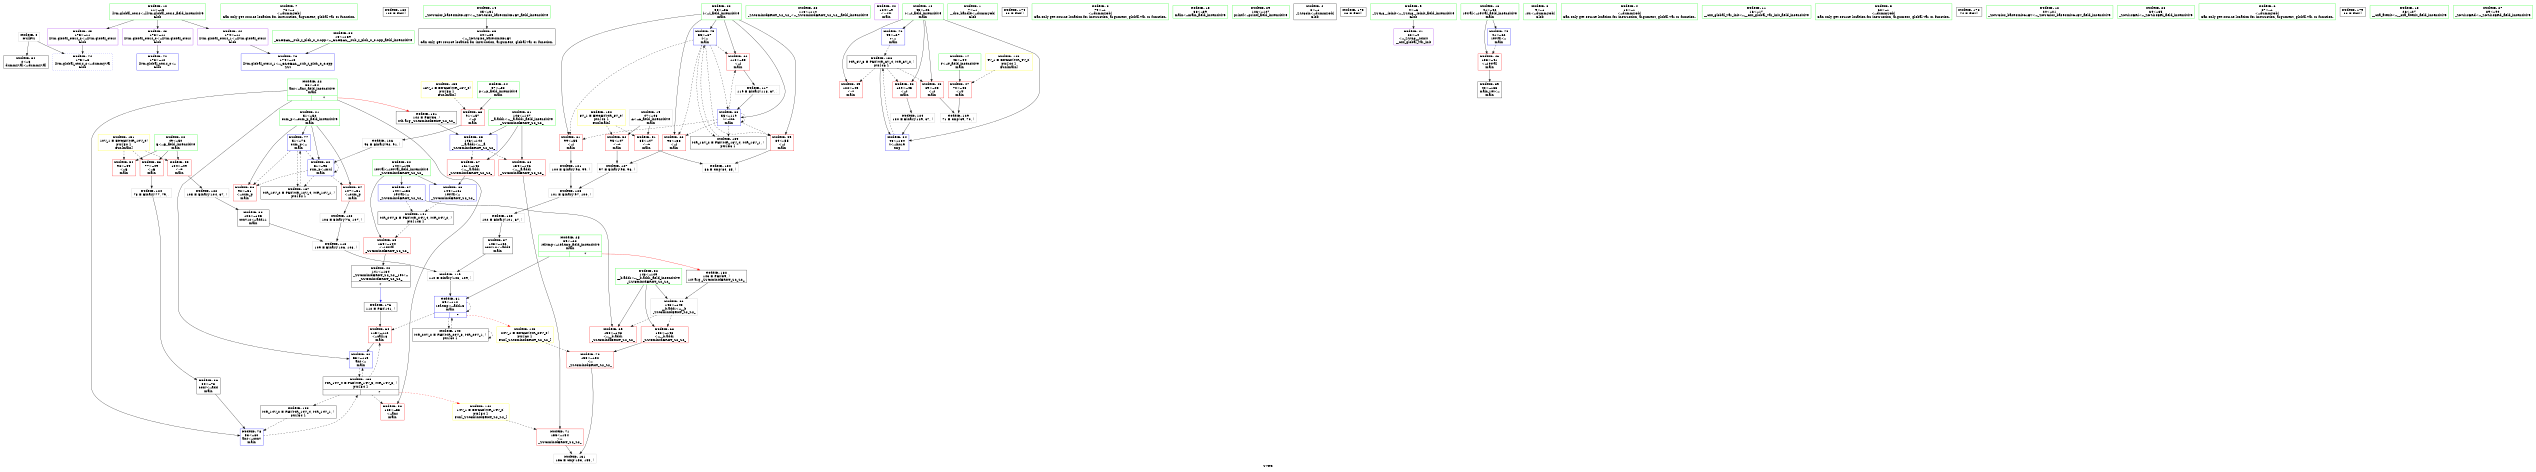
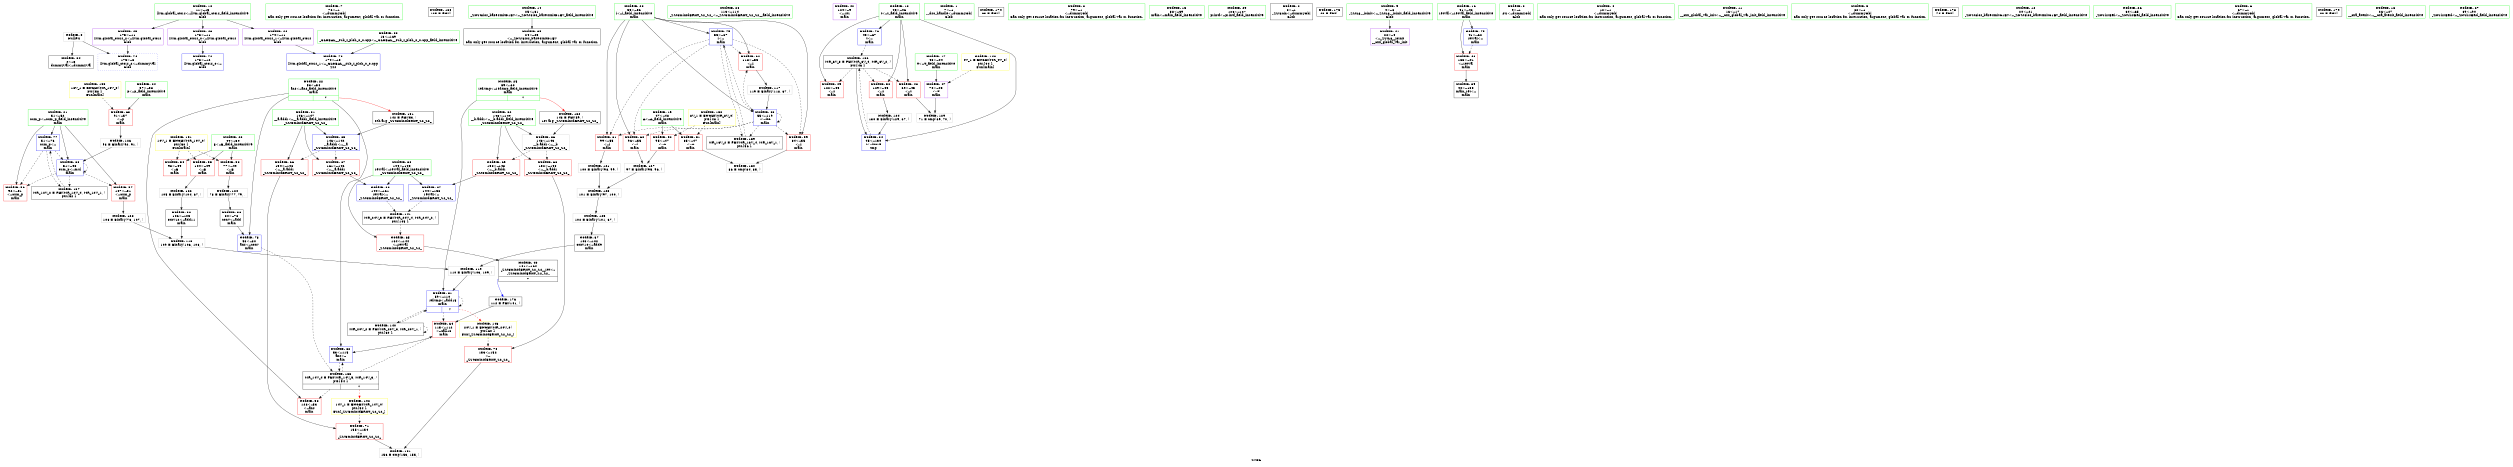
(960, 90) -> (936, 90)
(651, 118) -> (662, 118)
(565, 214) -> (465, 180)
(298, 412) -> none
